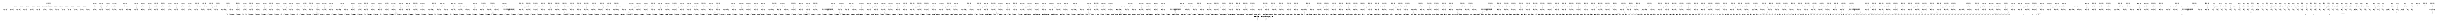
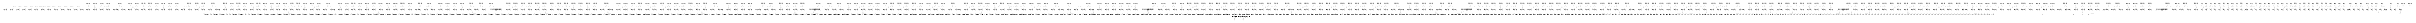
(48, 3) -> none
(204, 3) -> none
none -> (455, 3)
(1037, 3) -> none
none -> (1088, 3)
(1096, 3) -> none
(1130, 3) -> none
none -> (1232, 3)
none -> (2065, 3)
none -> (2177, 3)
none -> (2206, 3)
none -> (2224, 3)
(45, 10) -> none
(149, 10) -> none
(1015, 10) -> none
(1103, 10) -> none
none -> (1269, 10)
none -> (1795, 10)
(2013, 10) -> none
(2271, 10) -> none
none -> (2287, 10)
